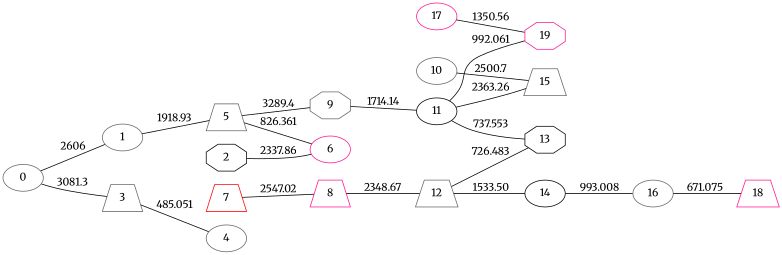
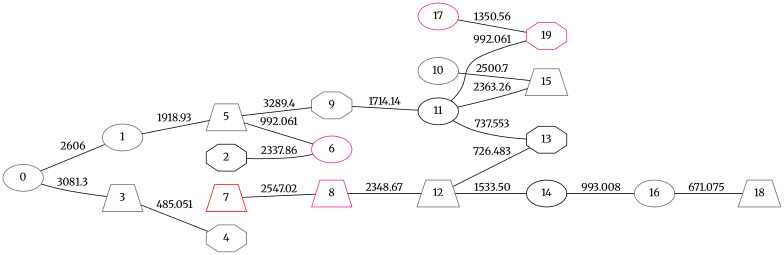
(278, 122) -> (279, 122)
(758, 194) -> (760, 194)
(226, 238) -> (226, 238)
